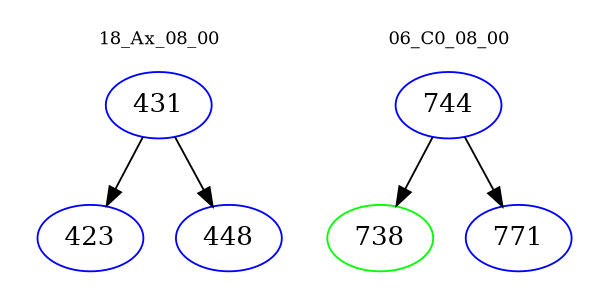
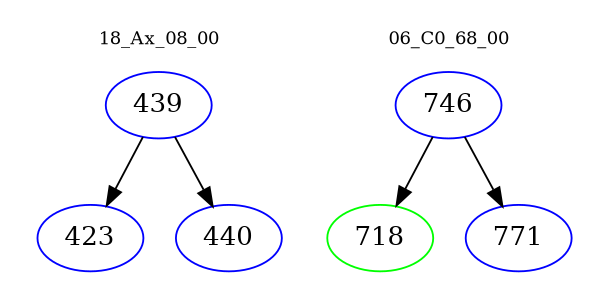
(449, 40) -> (449, 40)
(159, 105) -> (159, 105)
(449, 105) -> (449, 105)
(229, 238) -> (229, 238)
(380, 238) -> (380, 238)
